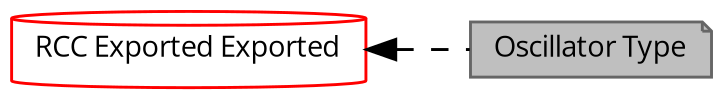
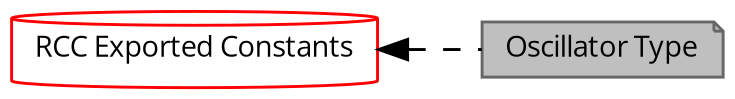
(189, 50) -> (195, 50)
